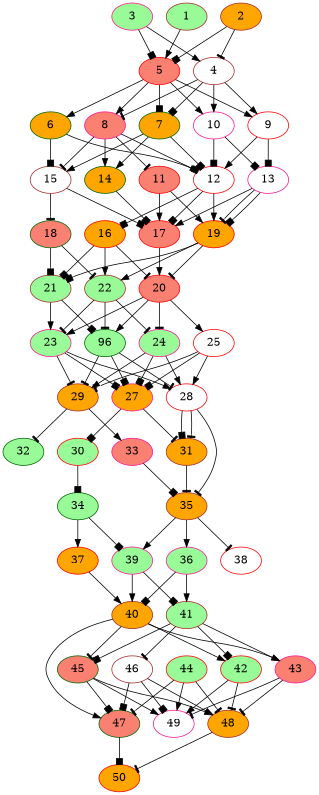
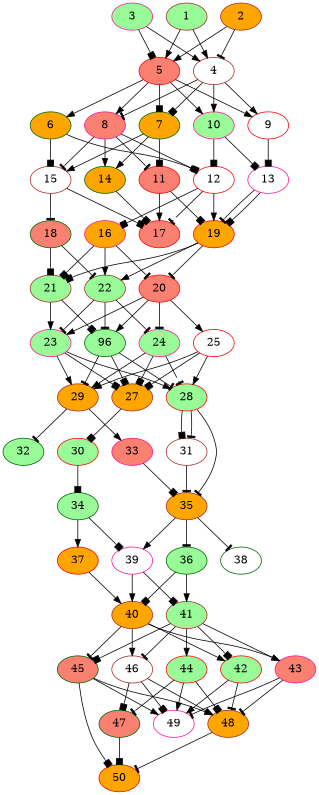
none -> (198, 39)
(203, 42) -> (204, 41)
(214, 125) -> (214, 125)
(244, 149) -> none
(184, 150) -> (159, 147)
(183, 204) -> (183, 204)
(190, 204) -> (190, 204)
(219, 204) -> none
(105, 234) -> (105, 234)
(159, 258) -> none
(171, 367) -> (171, 367)
(63, 368) -> (63, 368)
(152, 368) -> (152, 368)
(132, 397) -> (132, 397)
(187, 397) -> (187, 397)
(158, 423) -> none
(187, 452) -> (187, 452)
(187, 532) -> (187, 532)
(132, 561) -> (132, 561)
(187, 561) -> (187, 561)
(241, 561) -> (241, 561)
none -> (187, 639)
(48, 660) -> (132, 637)
(204, 692) -> (204, 692)
(96, 694) -> (87, 723)
